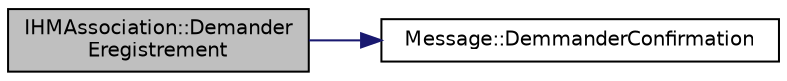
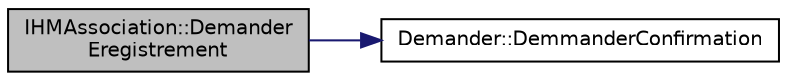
(580, 40) -> (580, 40)
